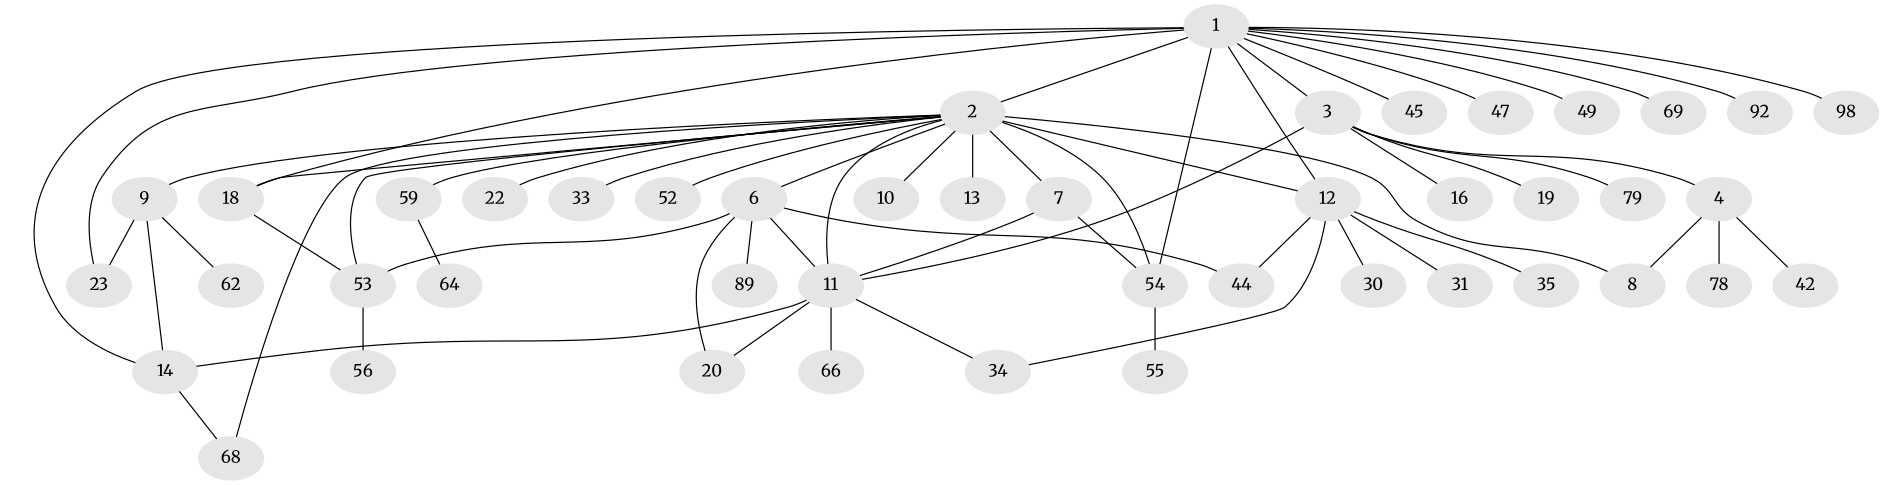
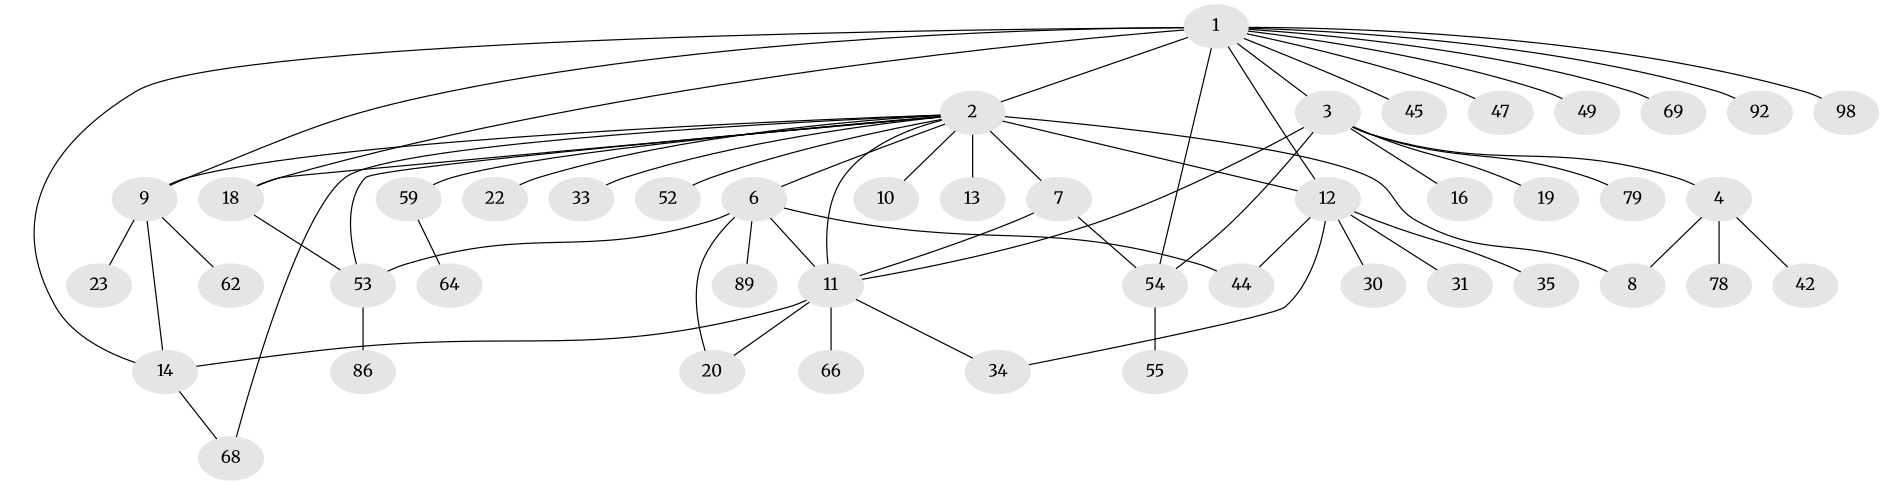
(584, 55) -> (668, 57)
(1096, 172) -> (1249, 205)
(363, 372) -> (363, 372)
